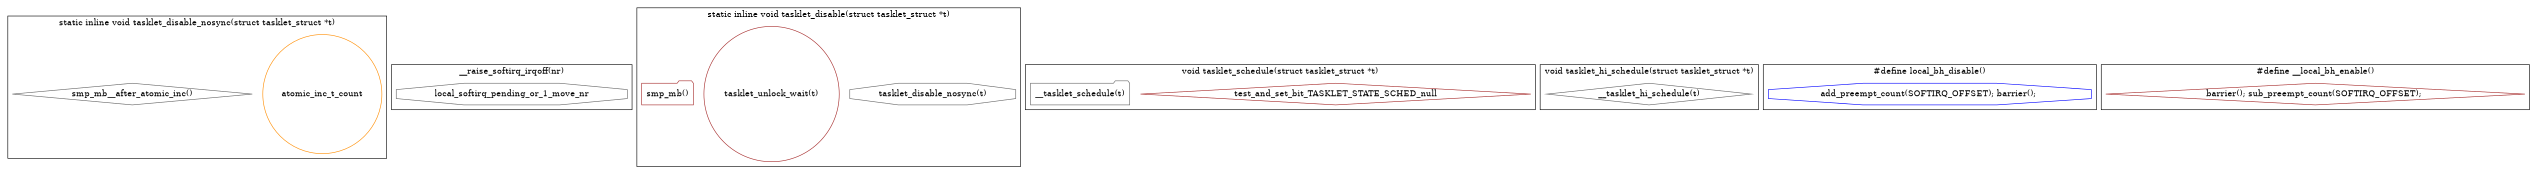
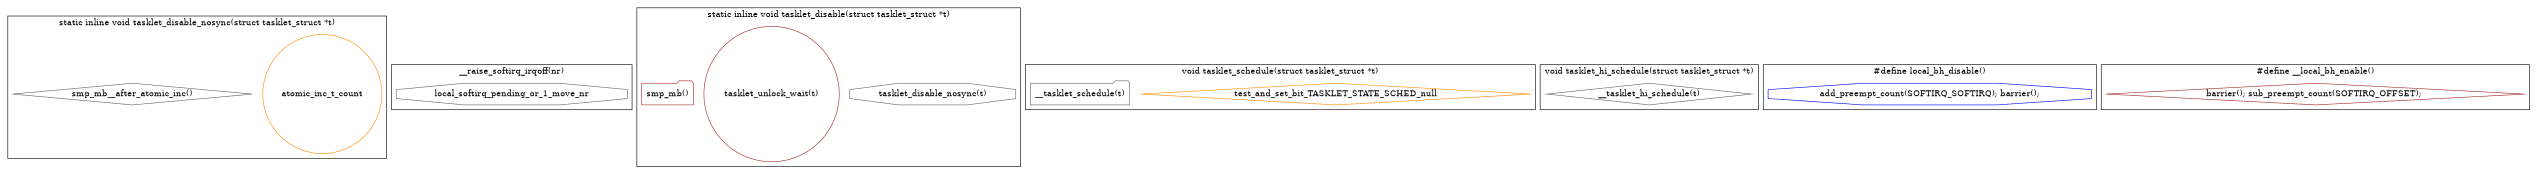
(1336, 94) -> (1336, 94)
(1930, 94) -> (1930, 94)
